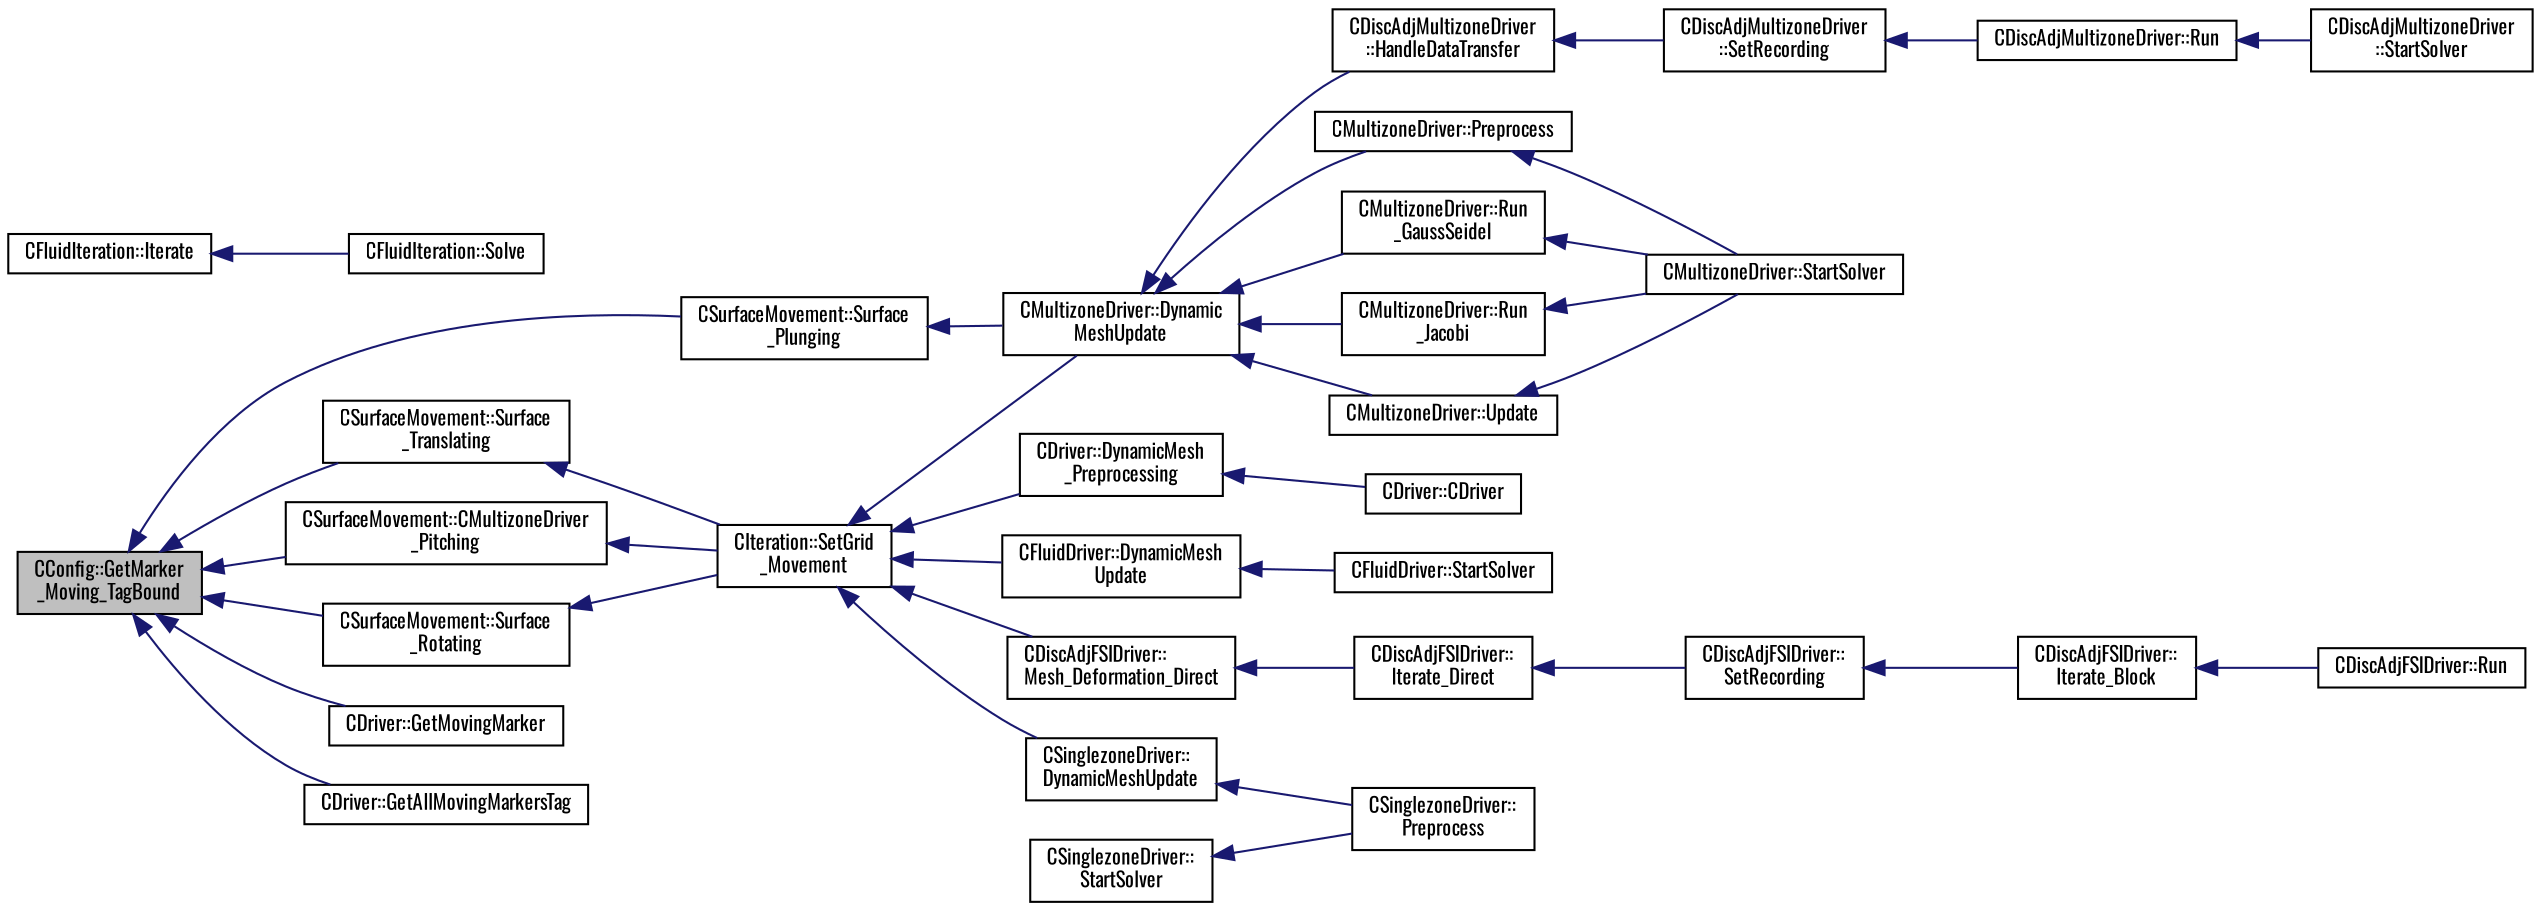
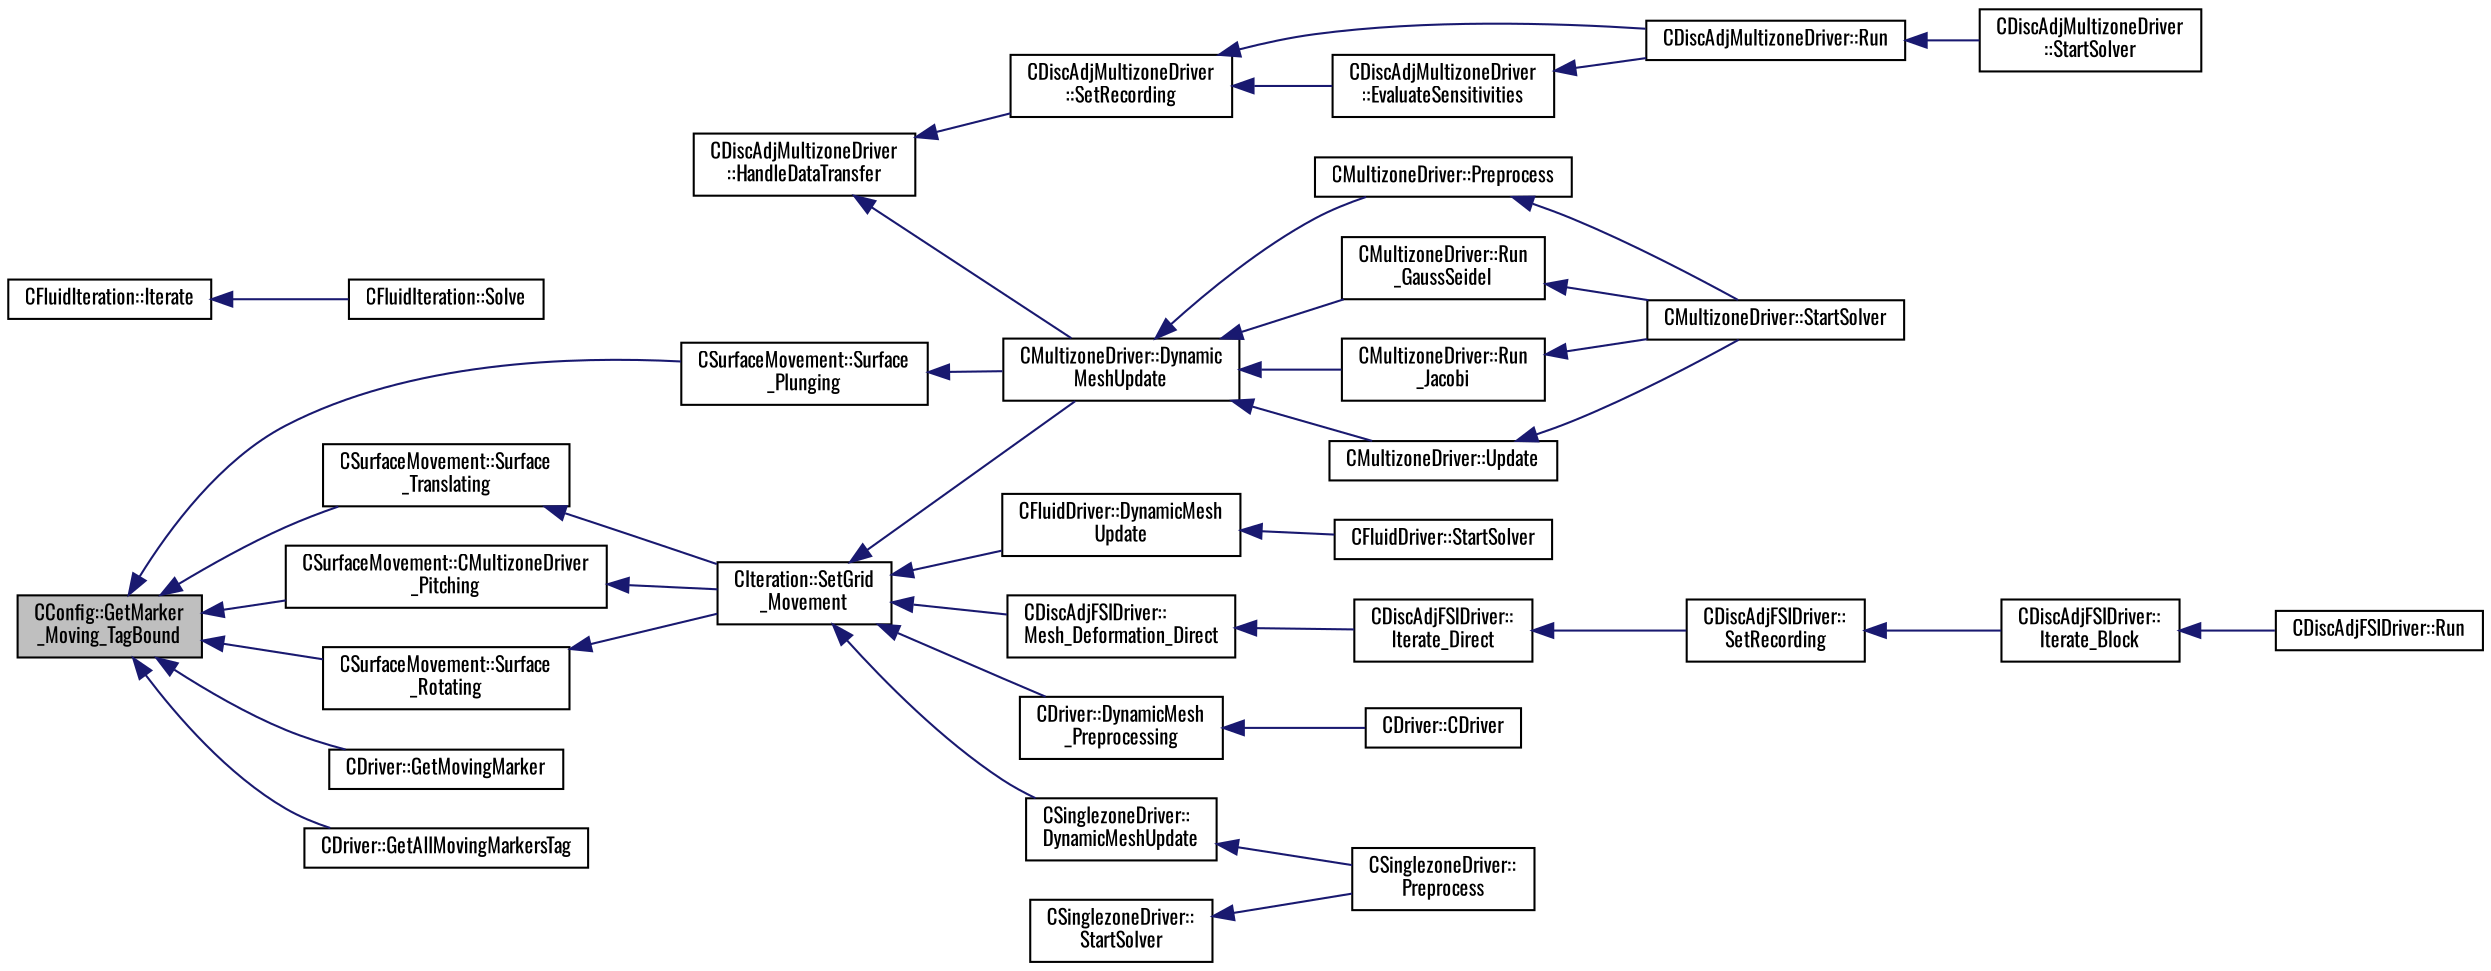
none -> (1443, 86)
(1240, 162) -> (971, 273)
